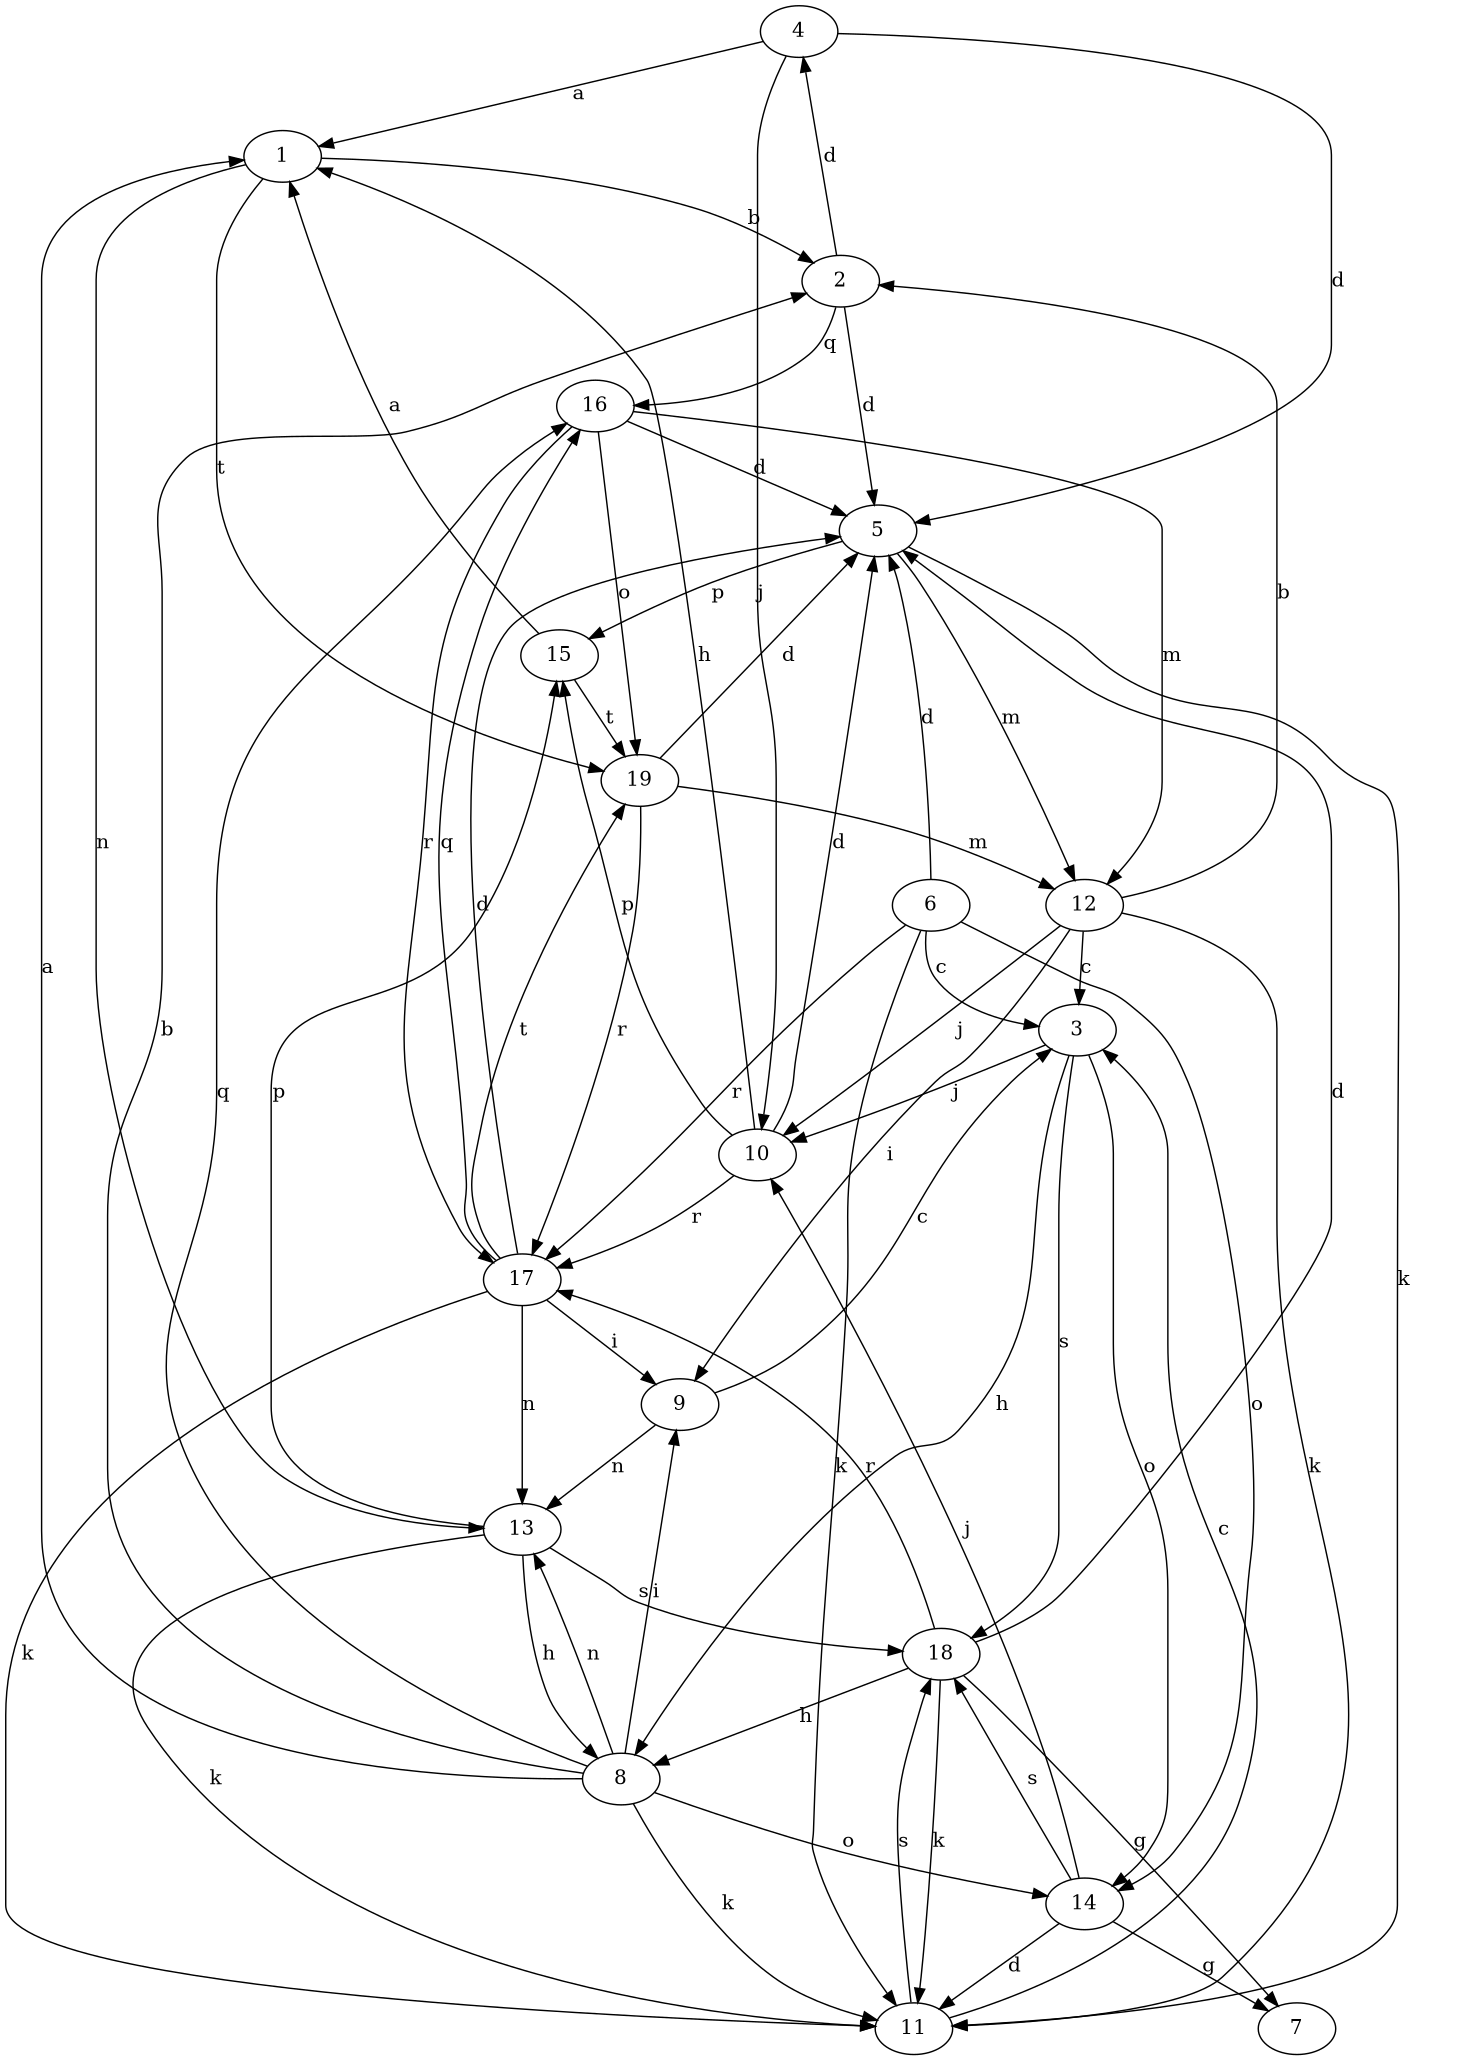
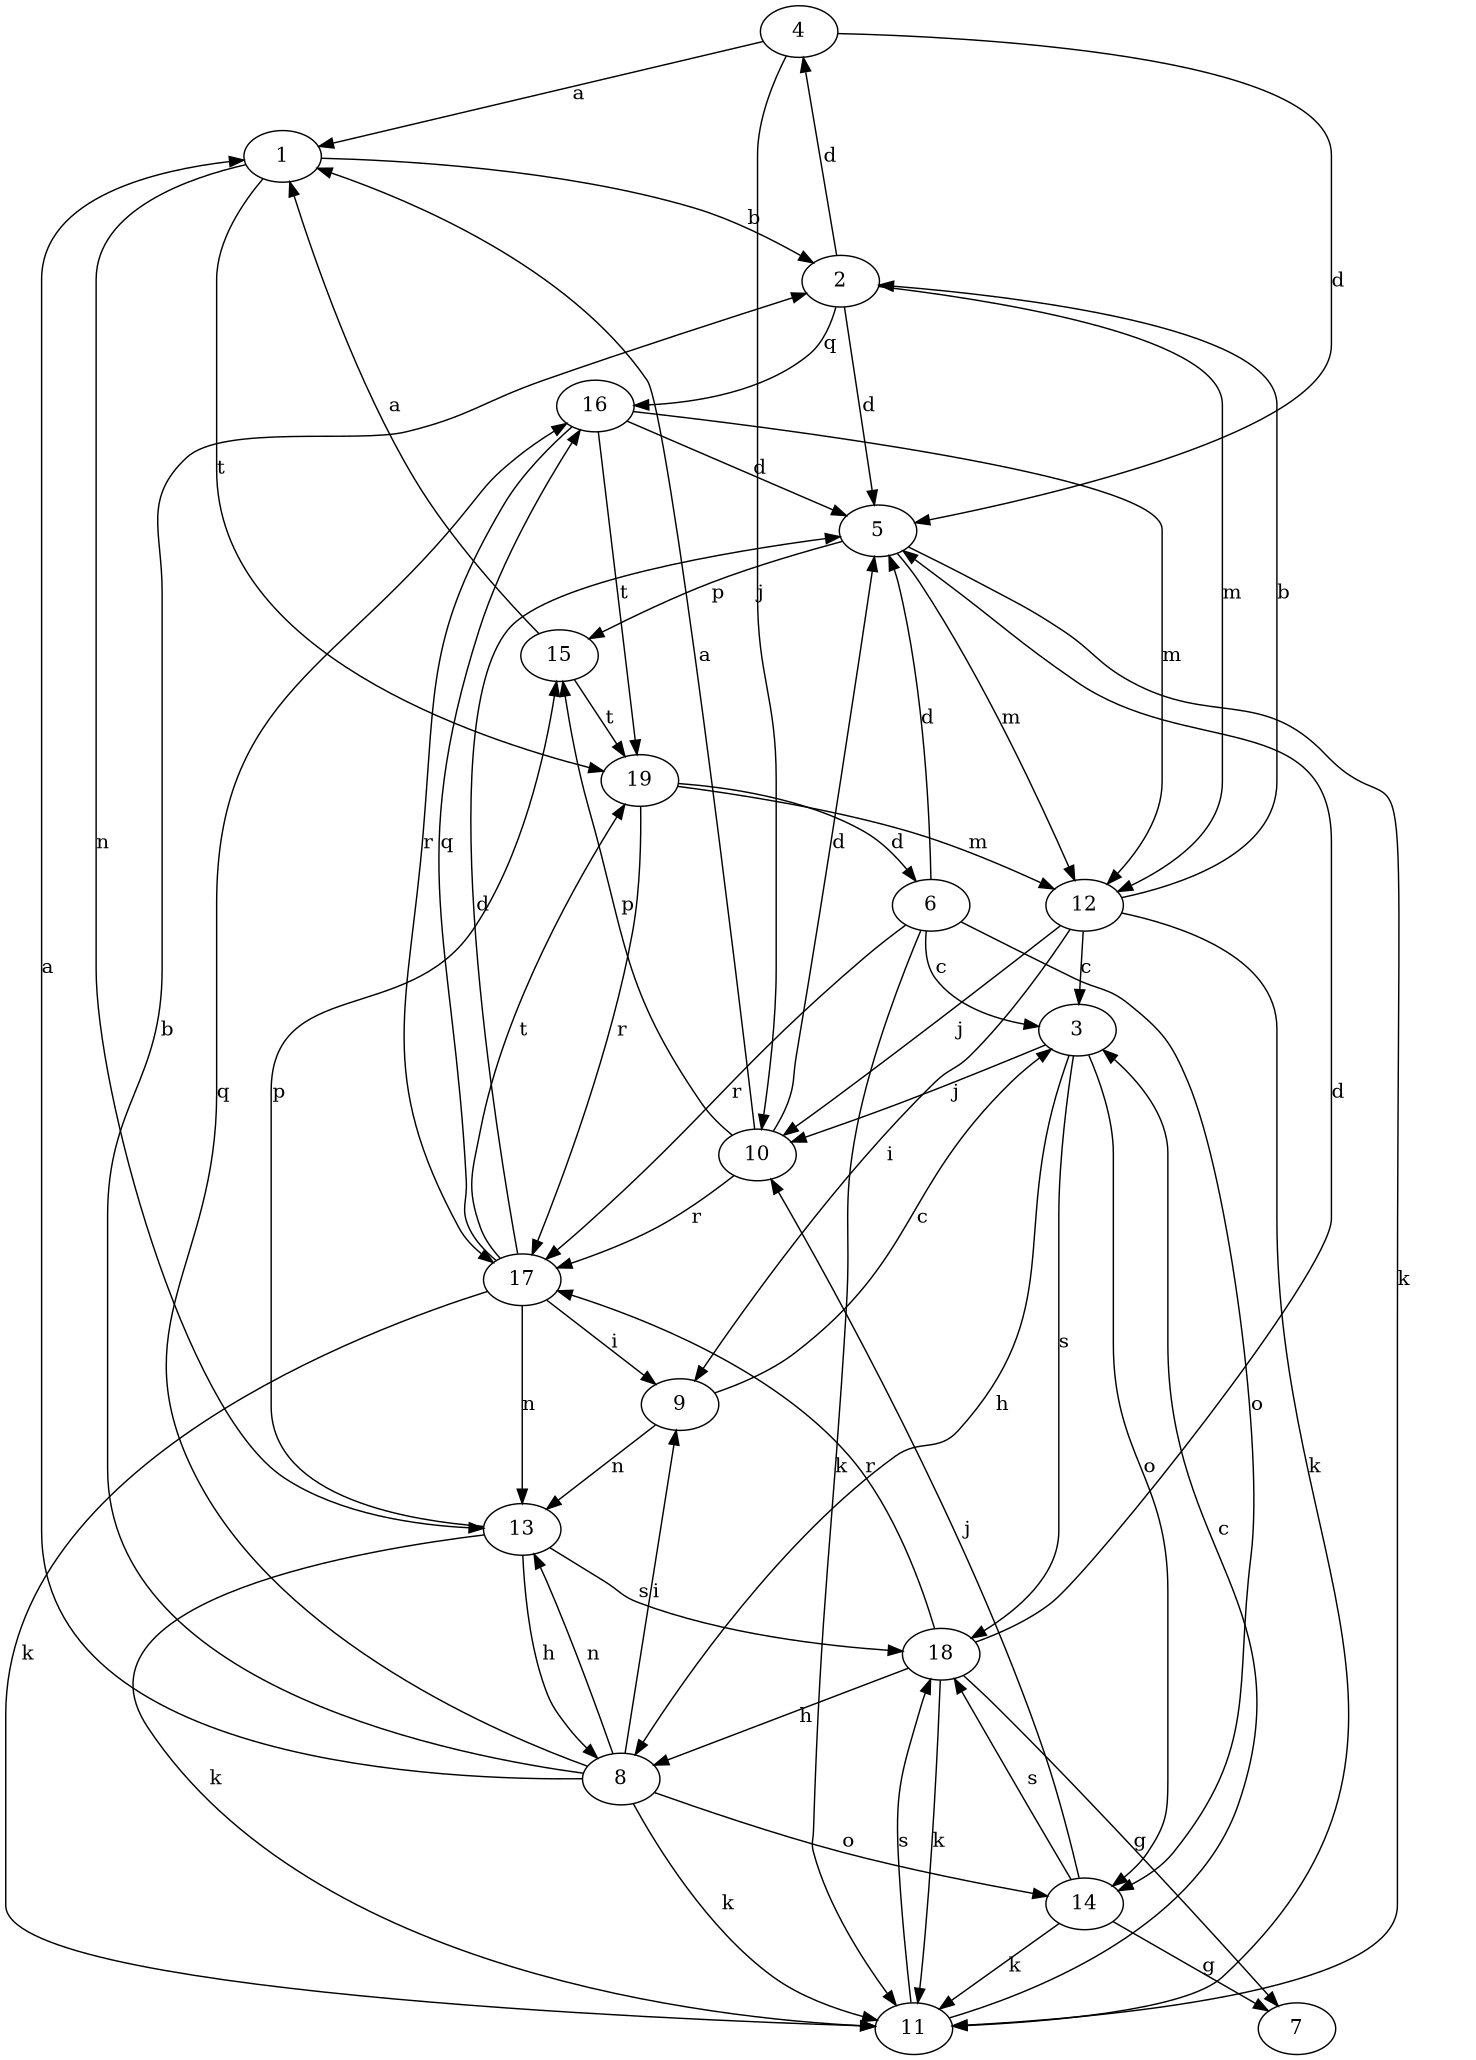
none -> (1222, 477)
(625, 593) -> (625, 593)
(705, 656) -> (705, 656)
(754, 661) -> (854, 826)
(1015, 1966) -> (1015, 1966)
